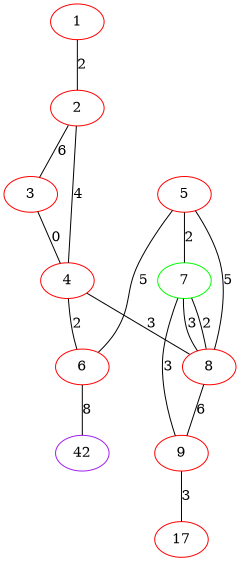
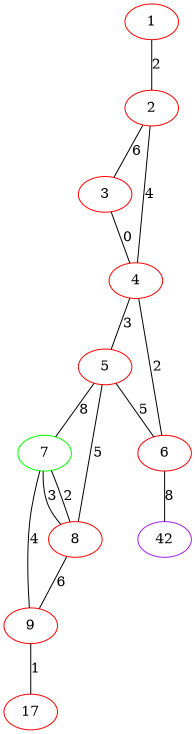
(189, 238) -> (84, 410)
(138, 324) -> (120, 324)
(169, 367) -> (35, 539)
(186, 496) -> (36, 669)
